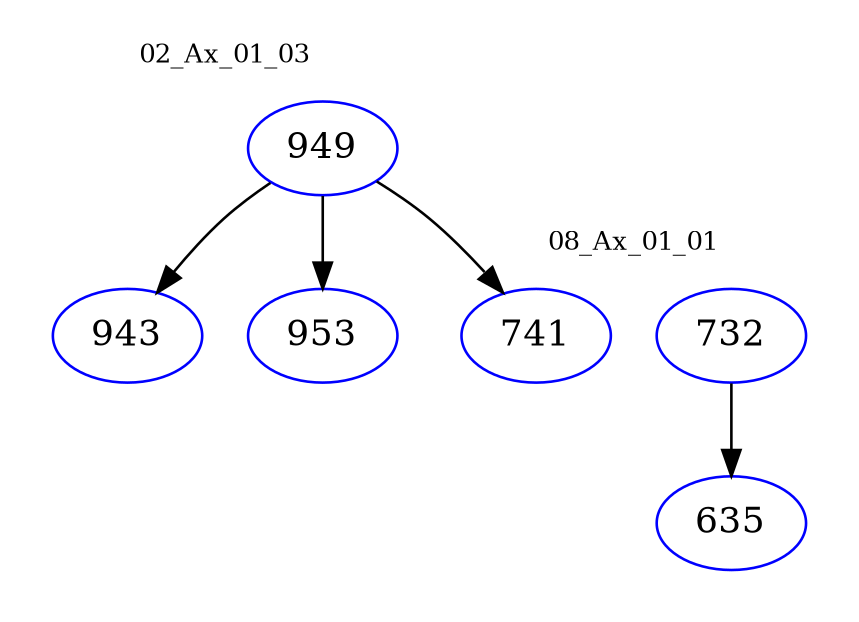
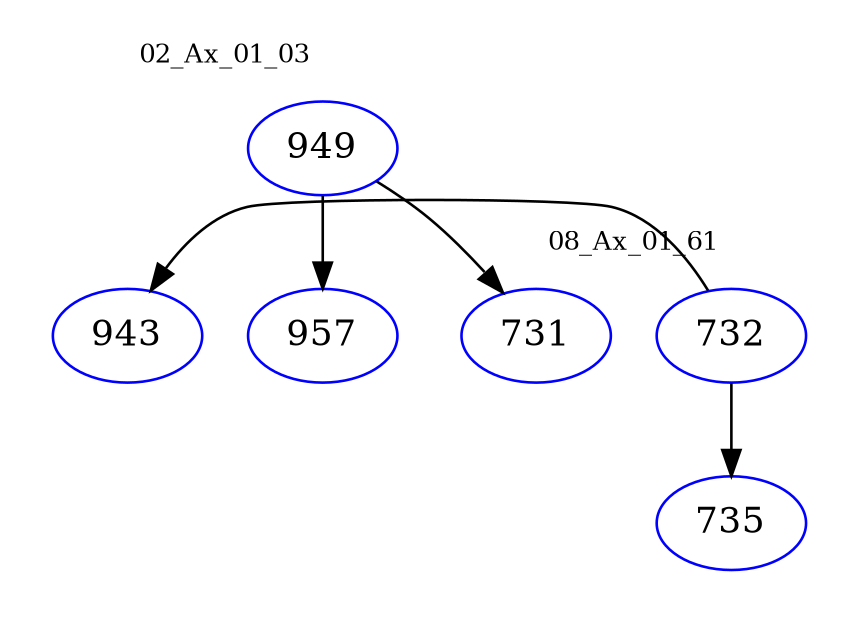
(218, 224) -> (443, 200)
(634, 243) -> (634, 243)
(323, 336) -> (323, 336)
(536, 336) -> (536, 336)
(731, 523) -> (731, 523)
